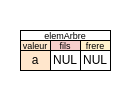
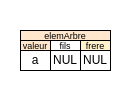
(66, 36) -> (66, 36)
(66, 46) -> (66, 46)
(36, 61) -> (36, 61)
